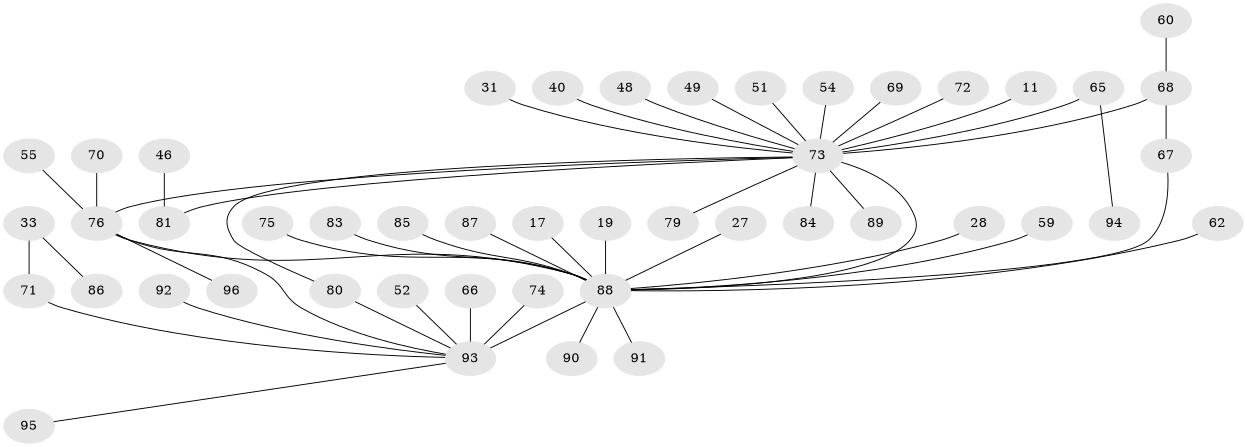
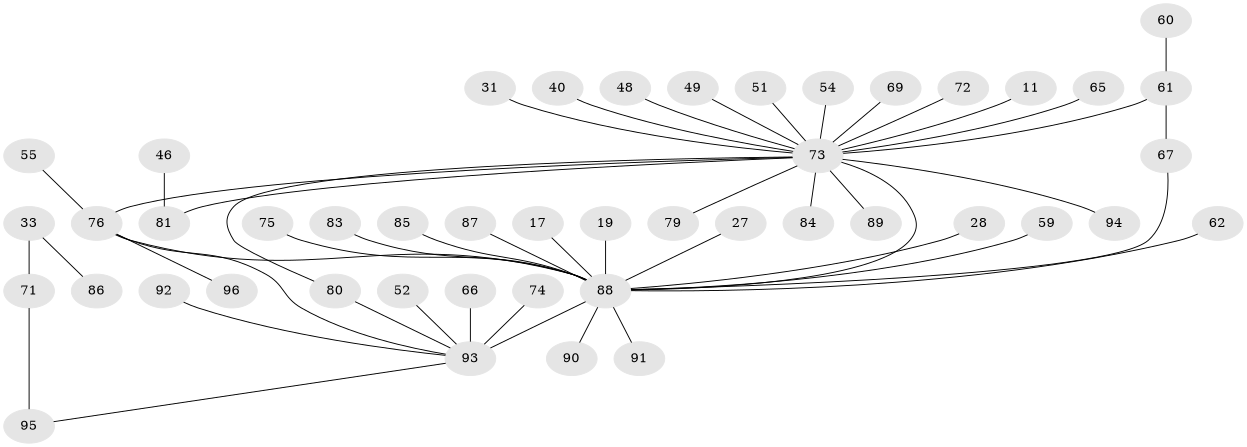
(1166, 88) -> (1166, 88)
(97, 156) -> none
(1106, 156) -> (970, 179)
(245, 343) -> (29, 359)
